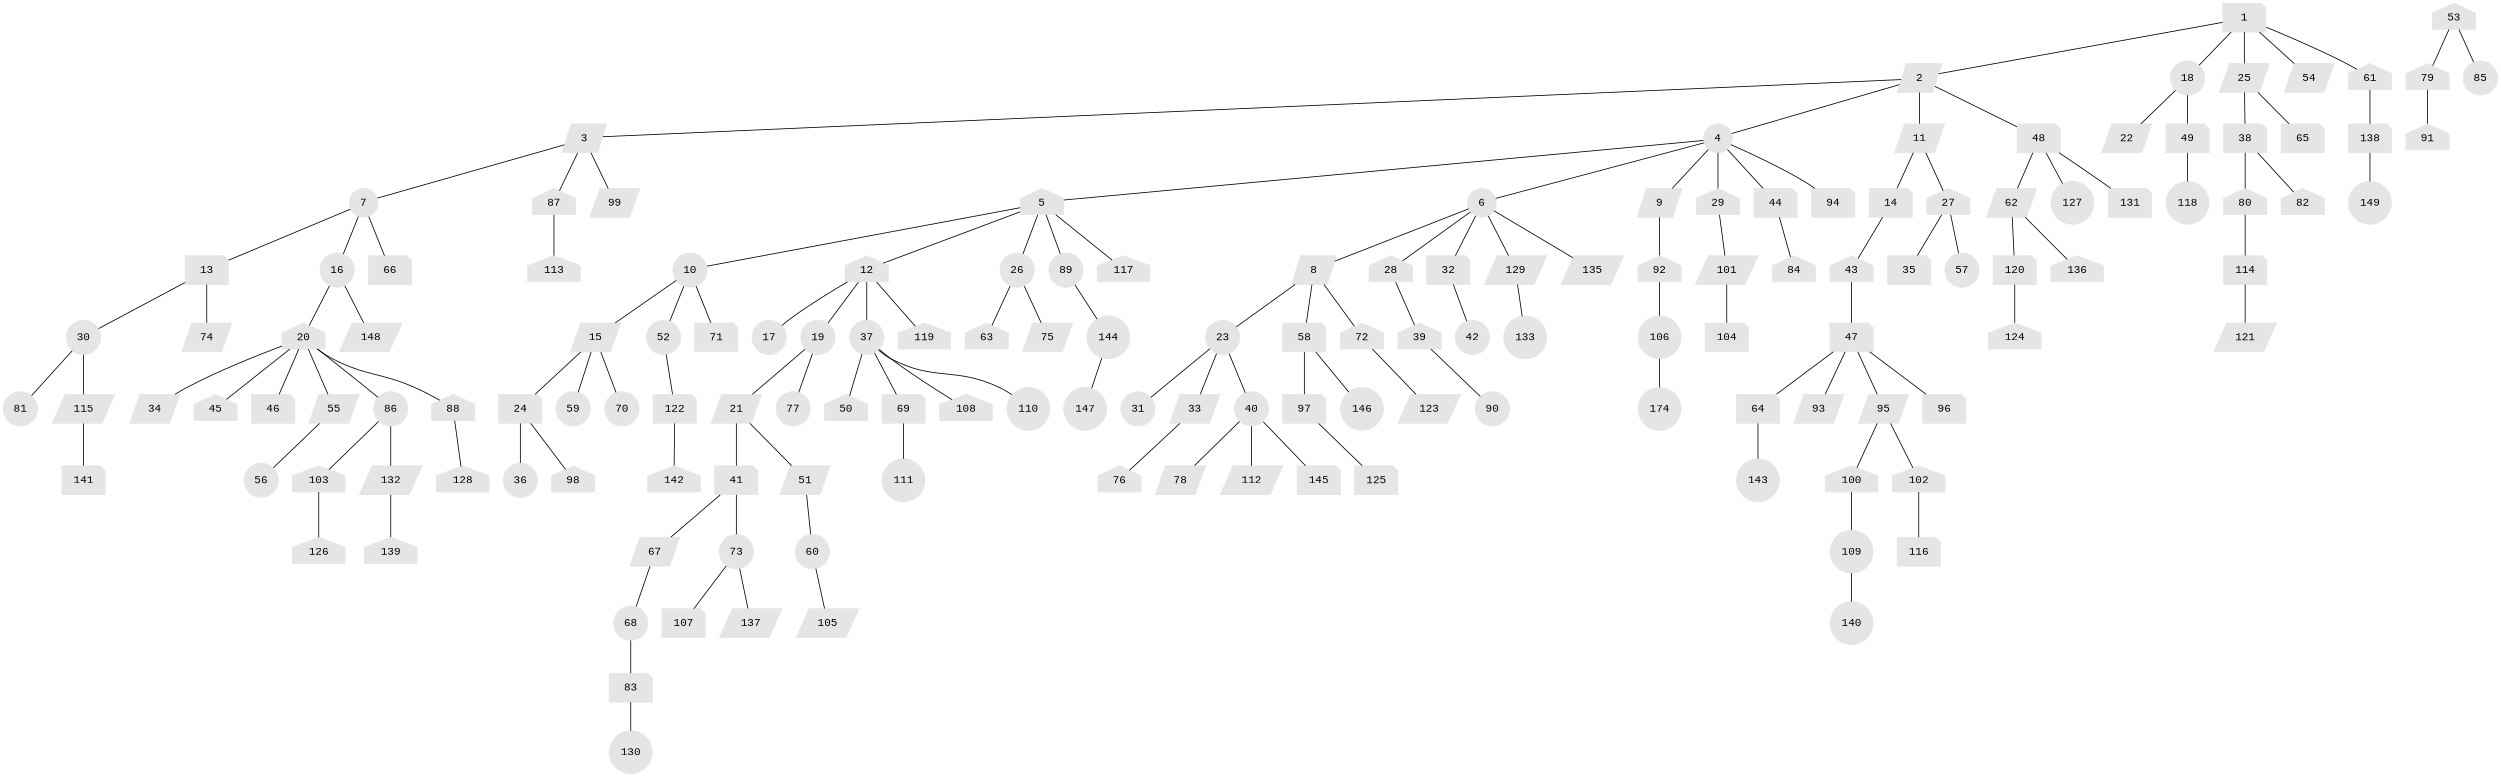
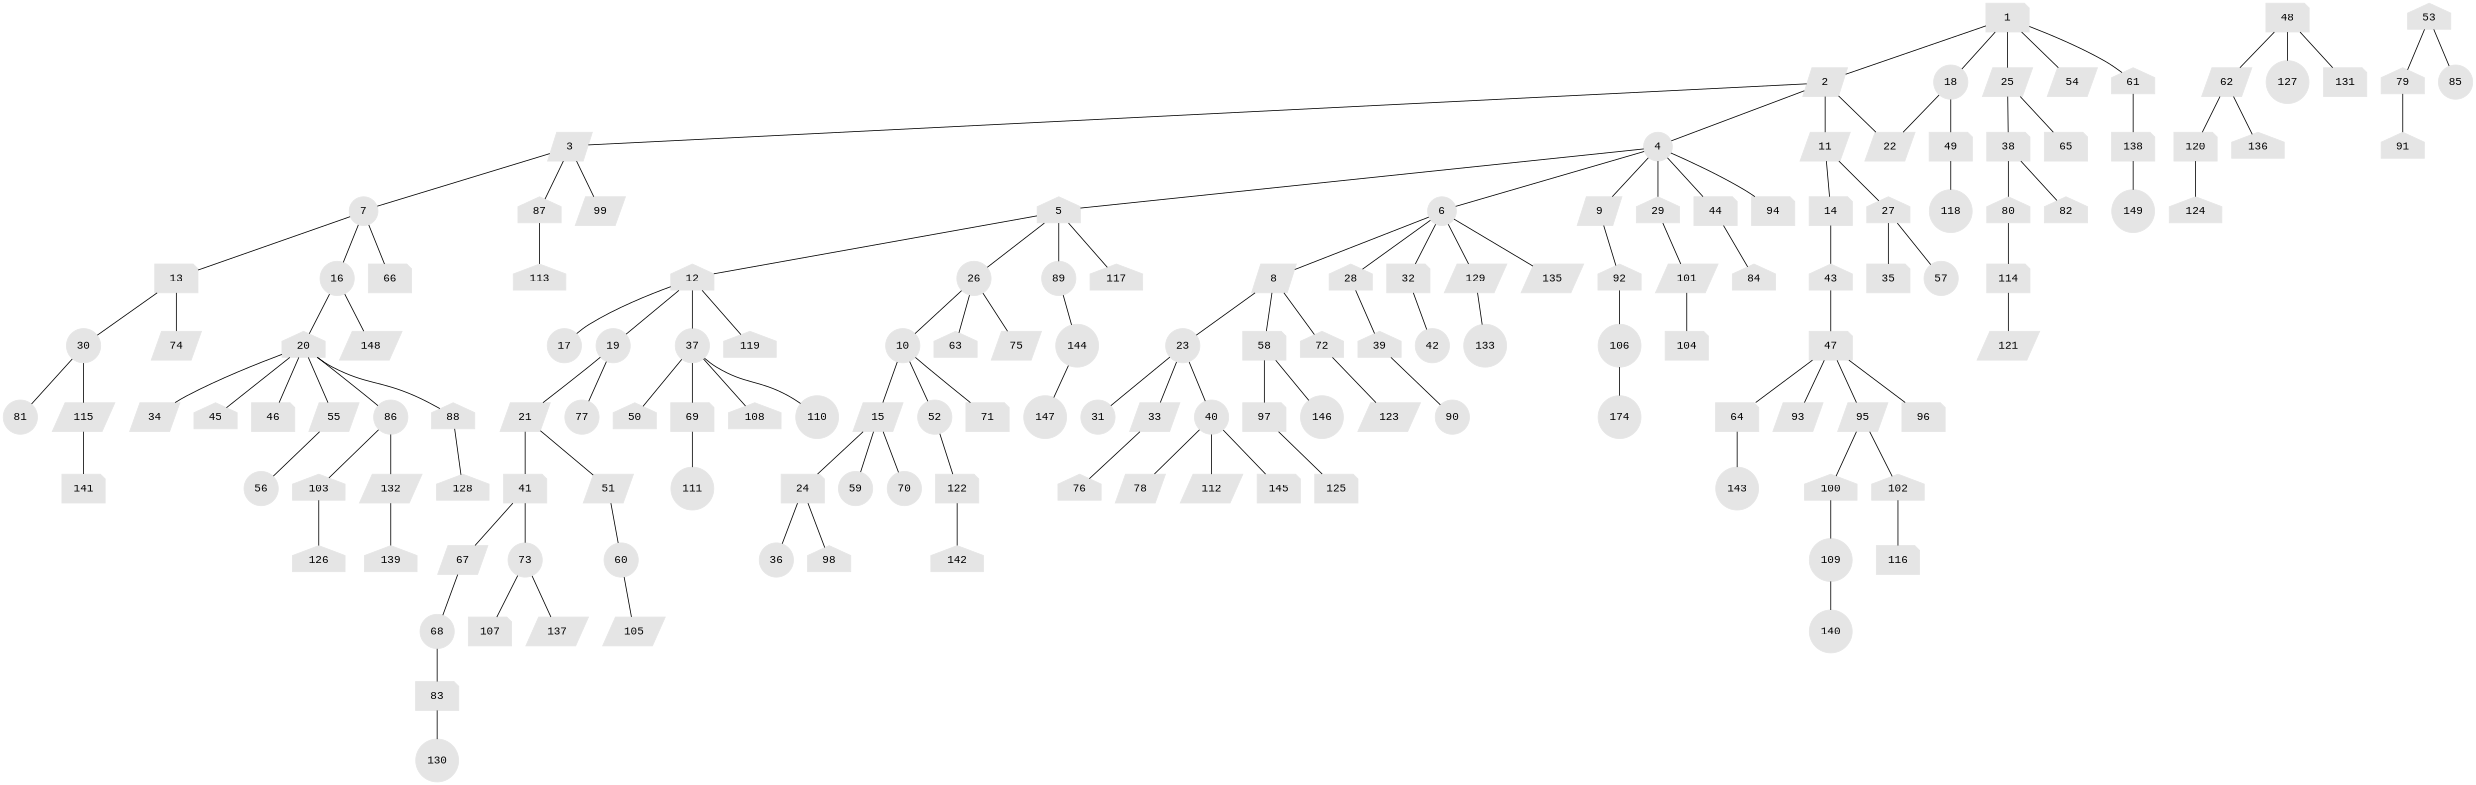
(1976, 107) -> (1857, 114)
(864, 237) -> (938, 312)
